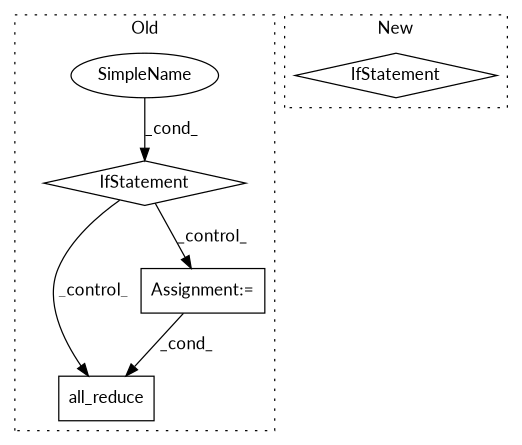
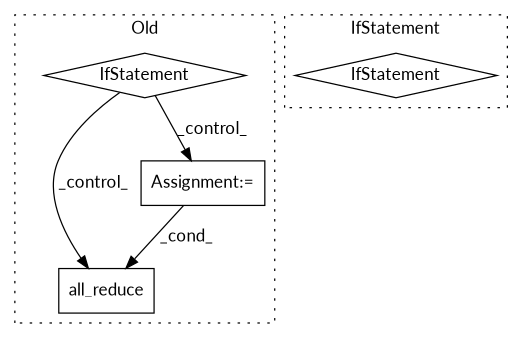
(396, 29) -> (396, 29)
(145, 75) -> none
